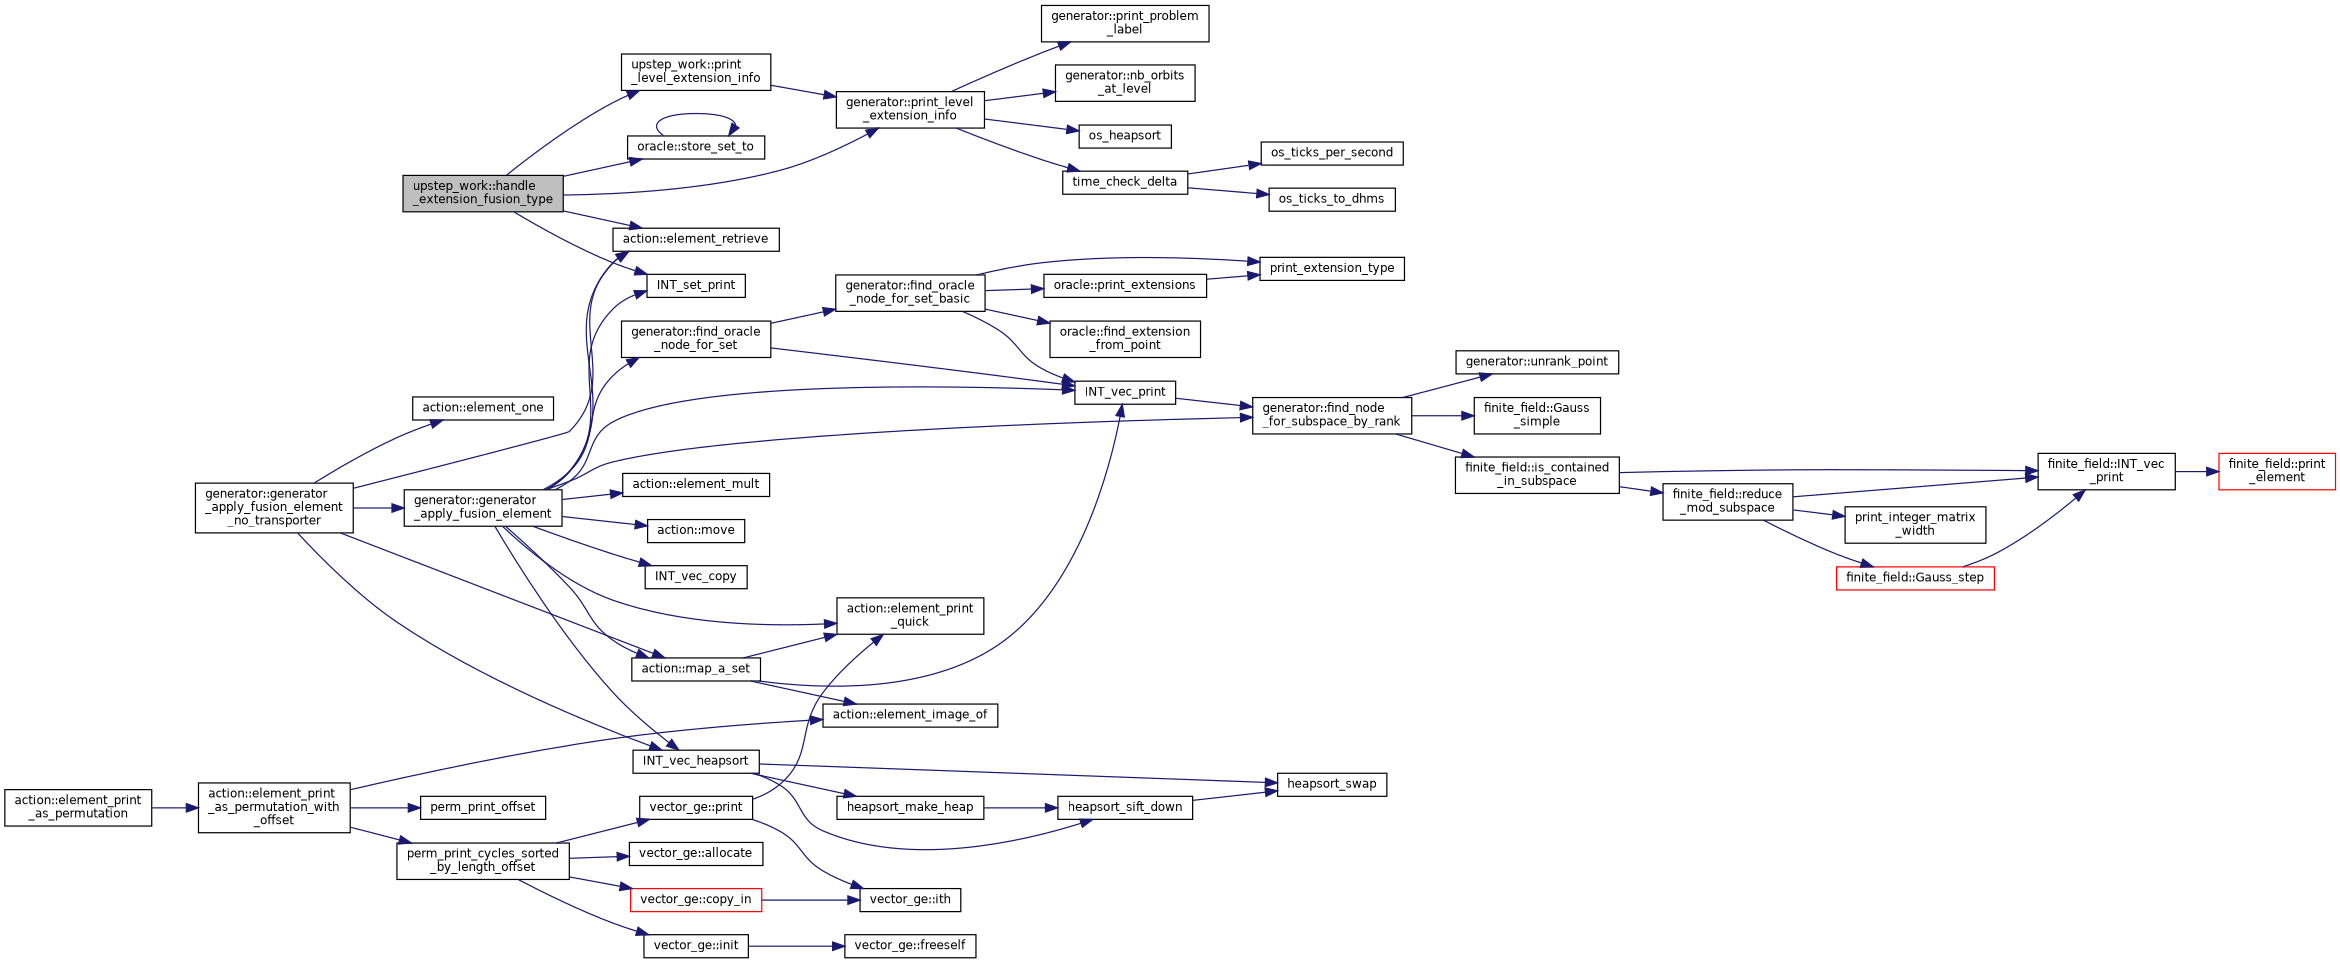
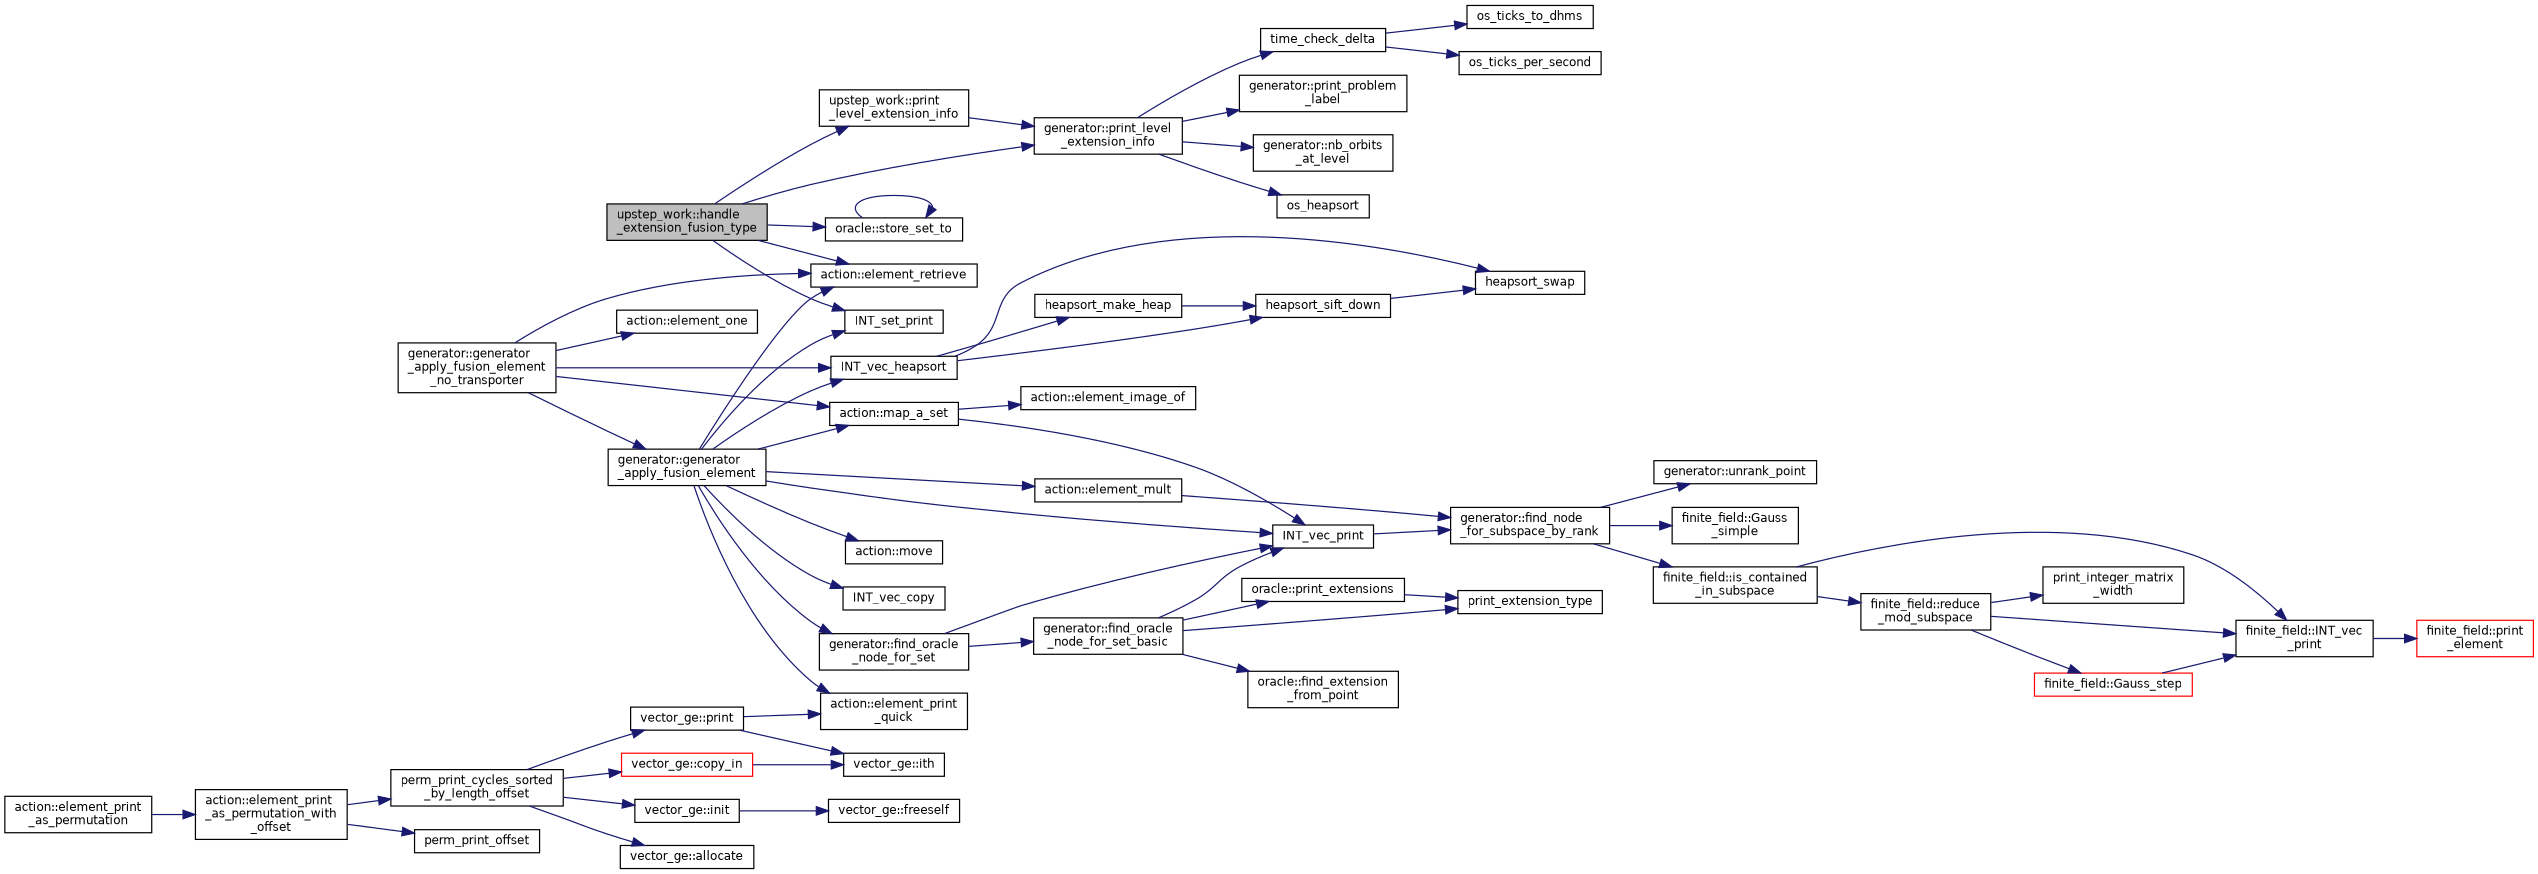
(889, 432) -> (1310, 505)
(784, 648) -> none
(579, 744) -> none
